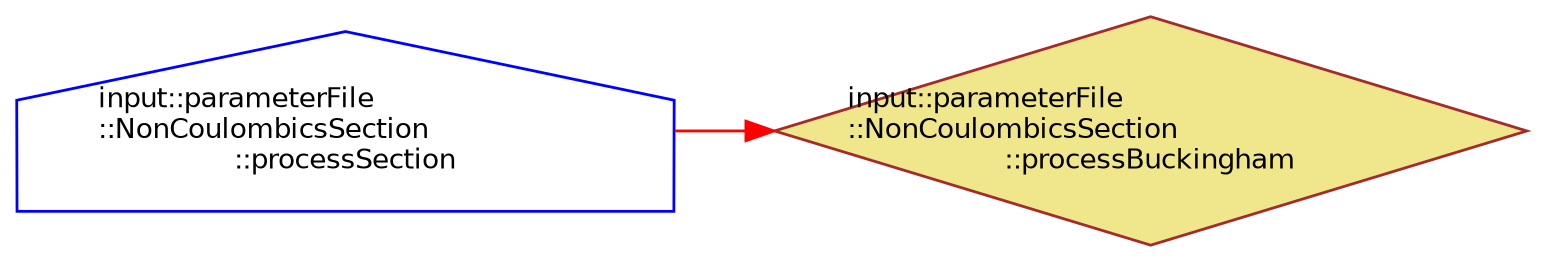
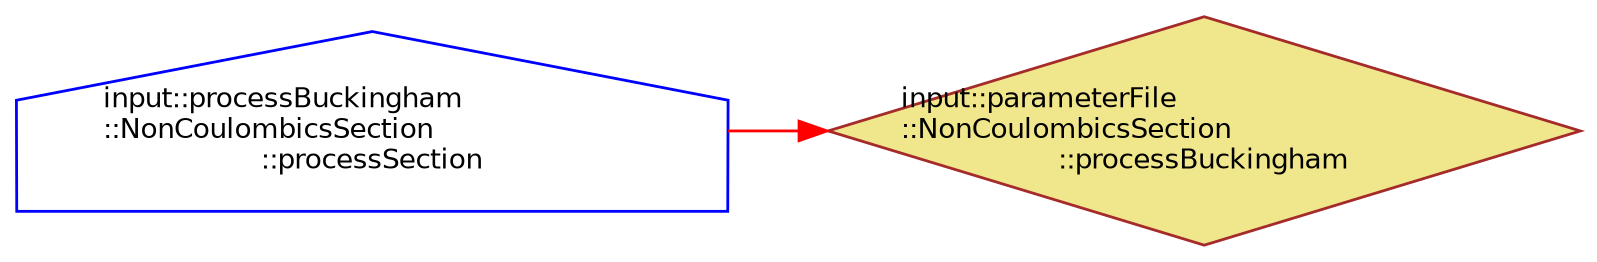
(345, 131) -> (372, 131)
